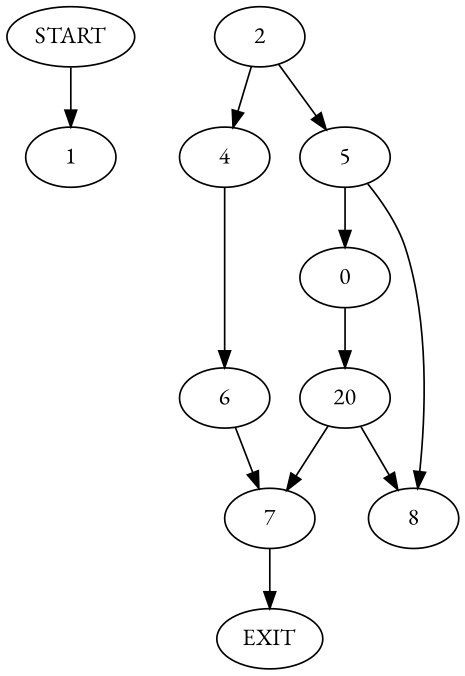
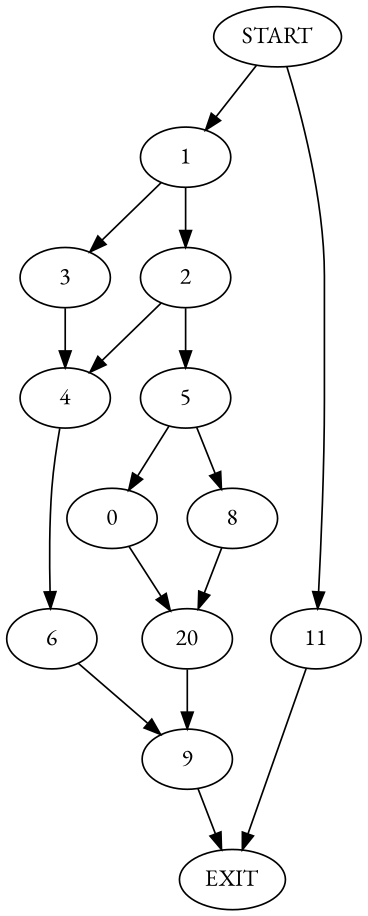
none -> (186, 209)
none -> (65, 278)
(375, 451) -> (213, 570)
(270, 518) -> (187, 759)
none -> (316, 639)
